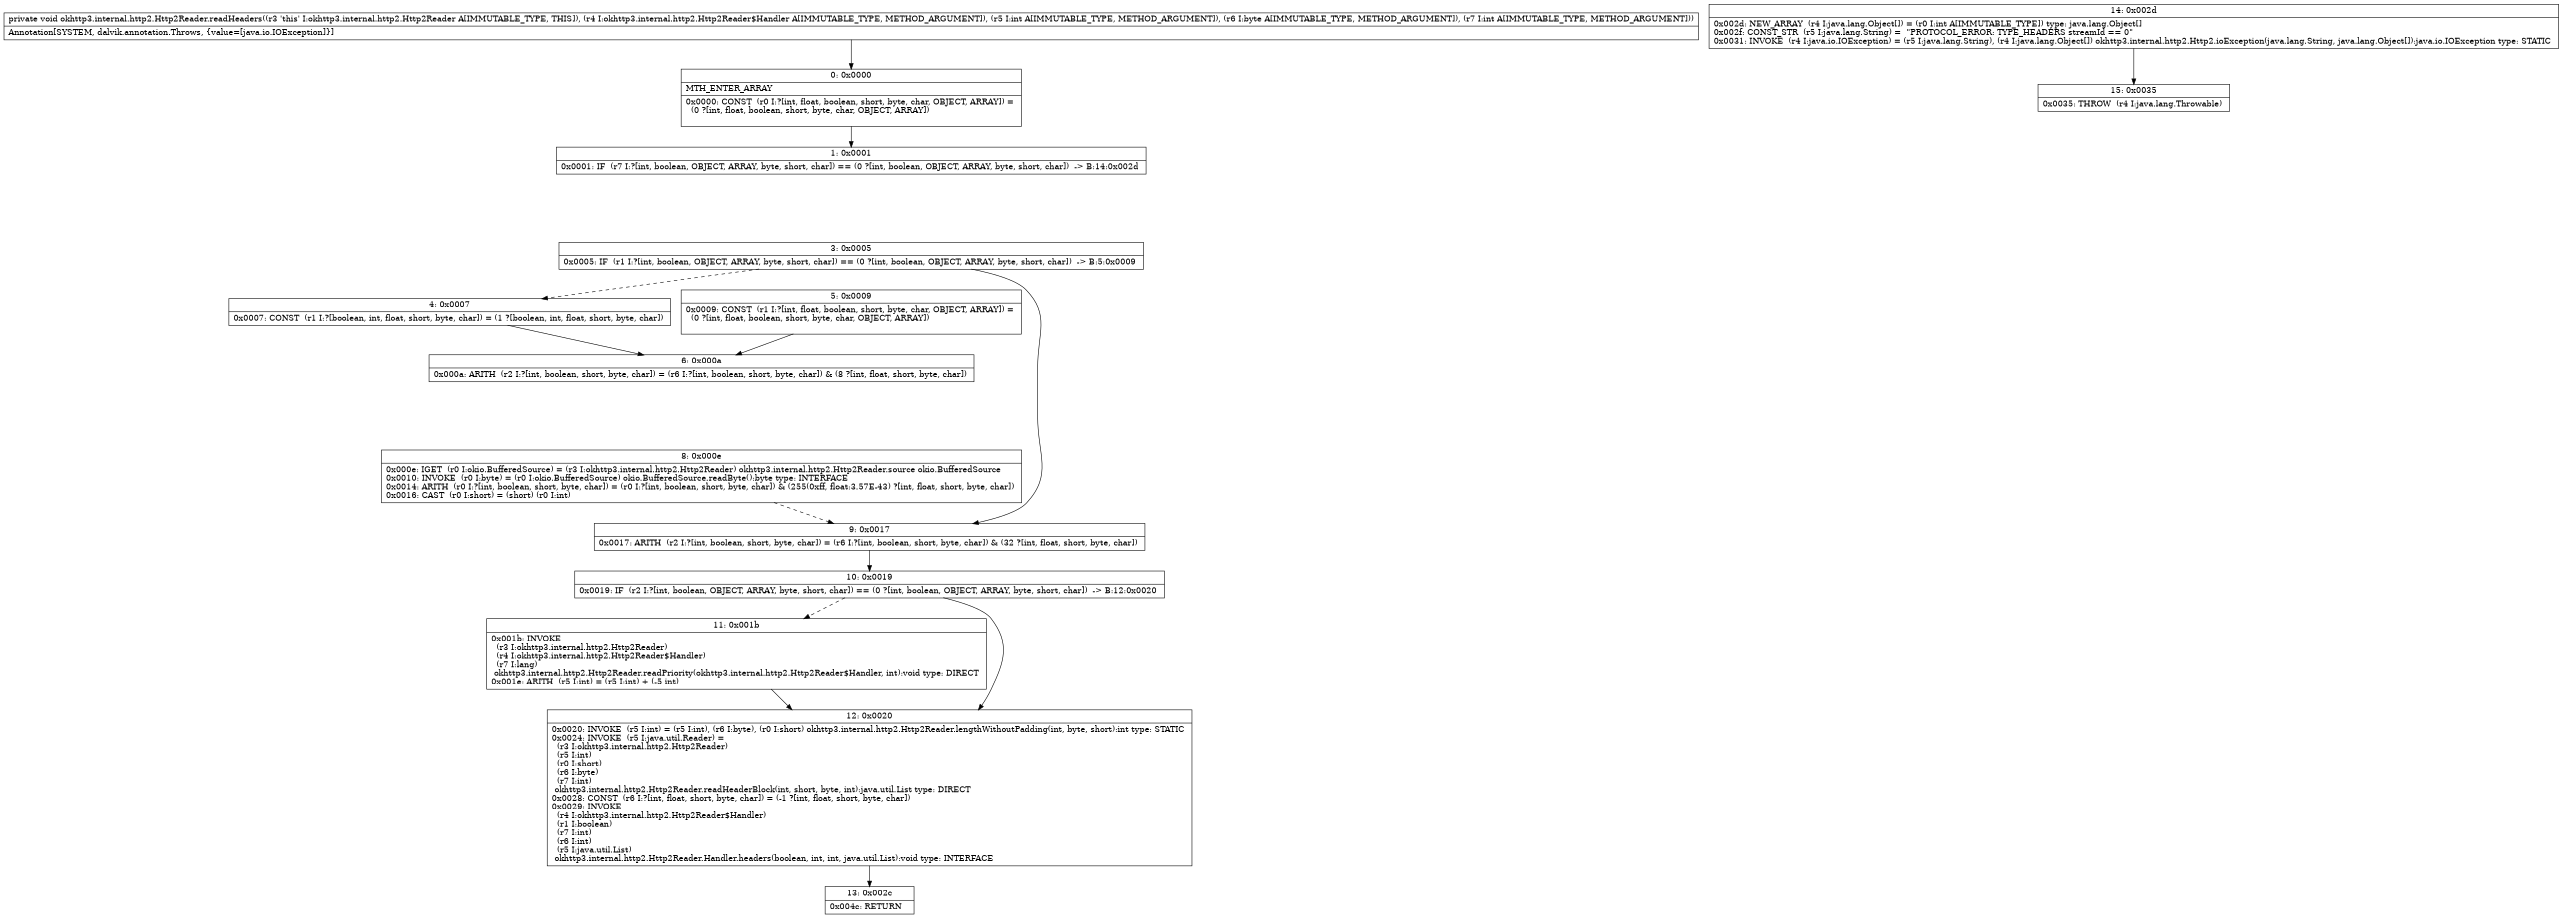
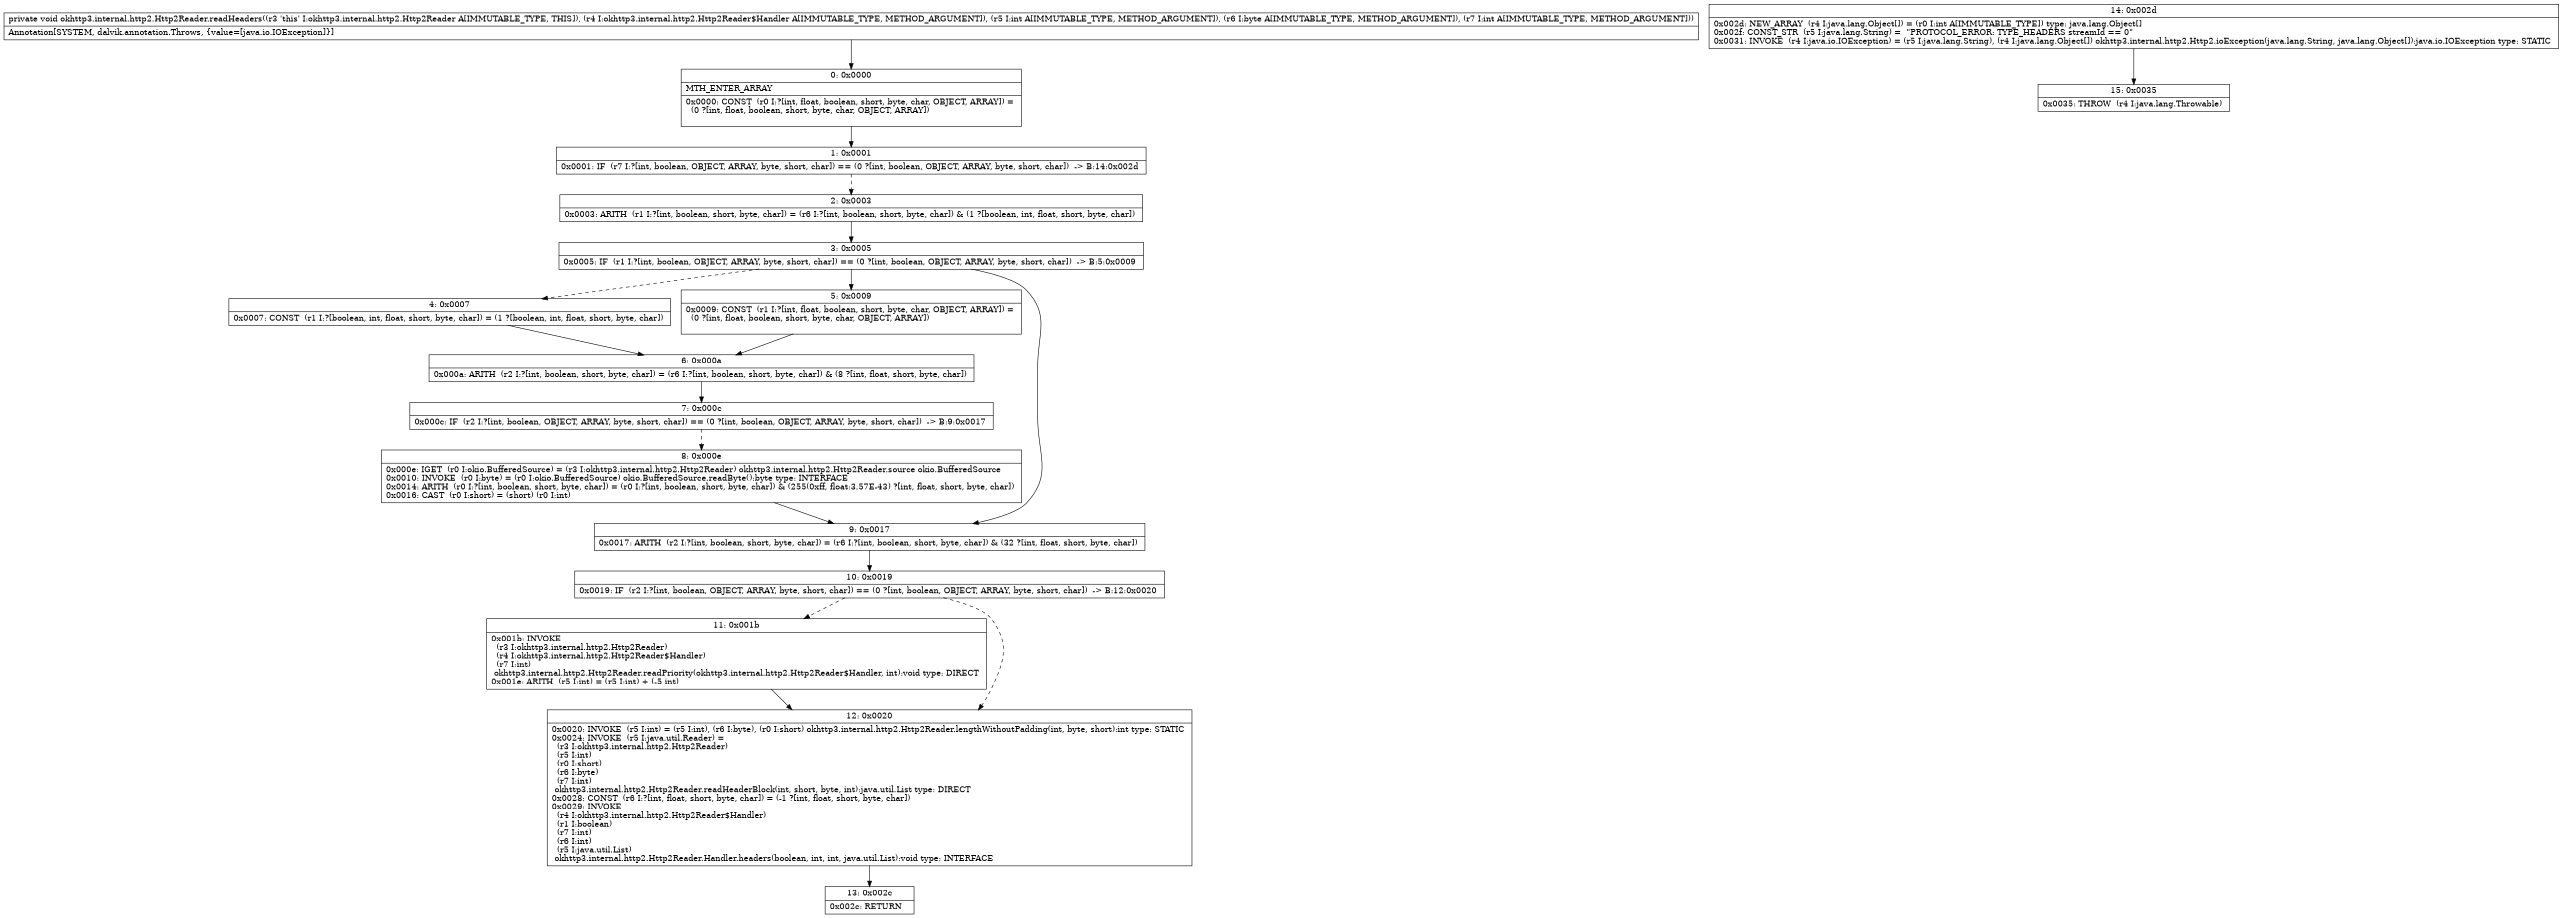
none -> (851, 208)
none -> (851, 277)
none -> (702, 416)
(801, 512) -> (801, 512)
(1001, 637) -> (1001, 637)
(515, 665) -> (511, 665)
(870, 907) -> (870, 907)
